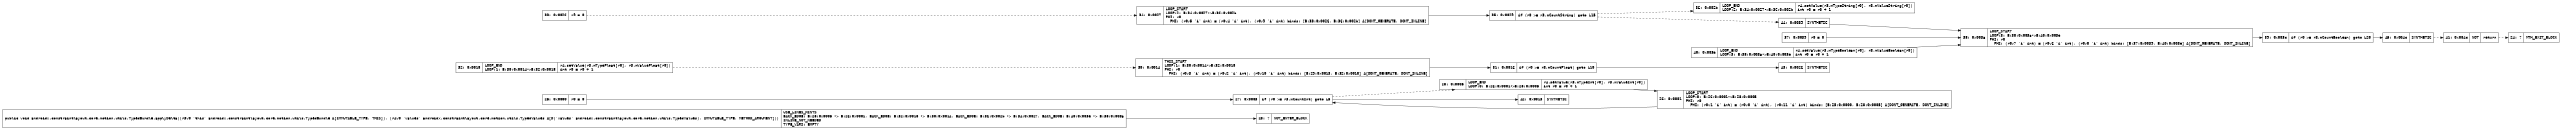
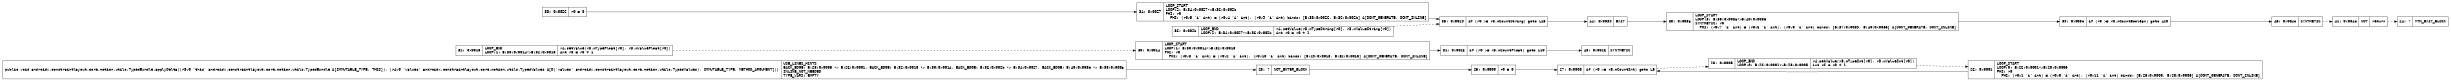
(1644, 13) -> (1415, 25)
(578, 15) -> (578, 12)
(860, 15) -> (860, 12)
(1687, 20) -> (1566, 22)
(1817, 23) -> (1620, 21)
(1804, 38) -> none
(1998, 40) -> (1711, 23)
(1804, 53) -> none
(1176, 62) -> (1176, 44)
none -> (1389, 70)
(1560, 86) -> (1829, 65)
(1644, 90) -> (1941, 66)
(1543, 100) -> none
